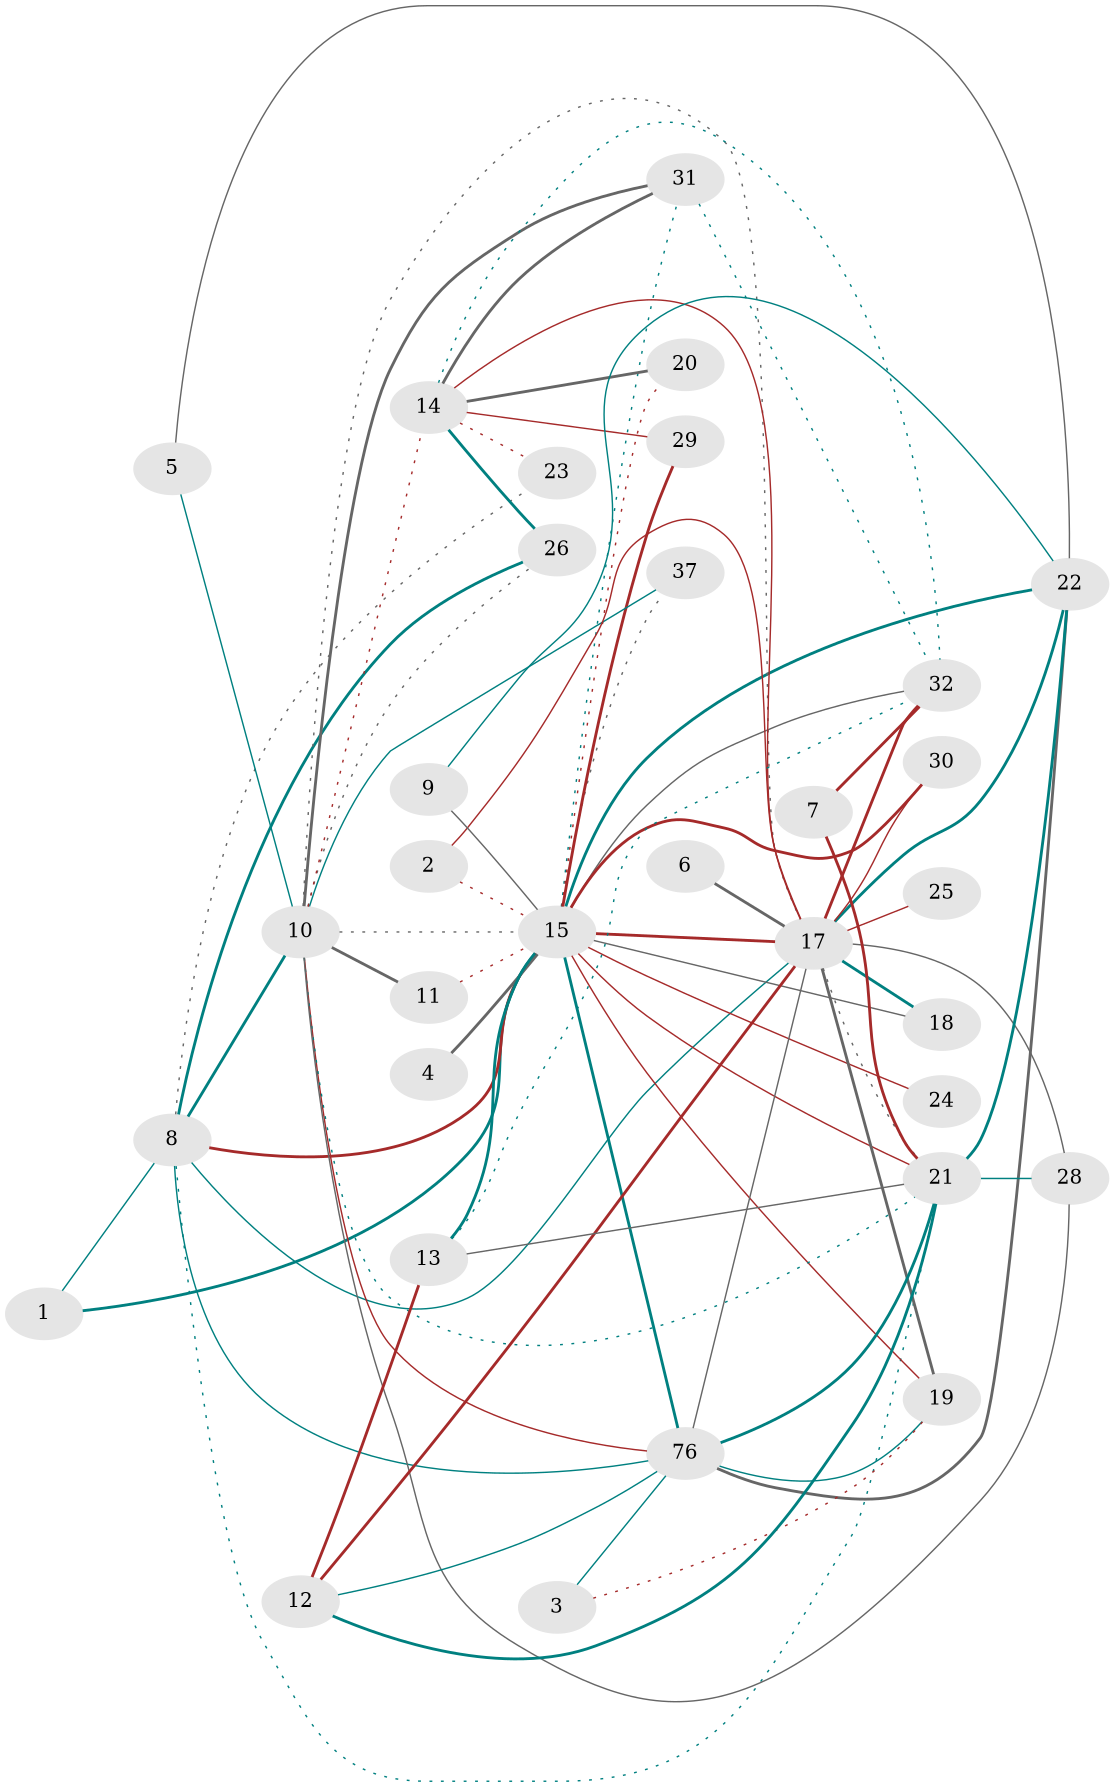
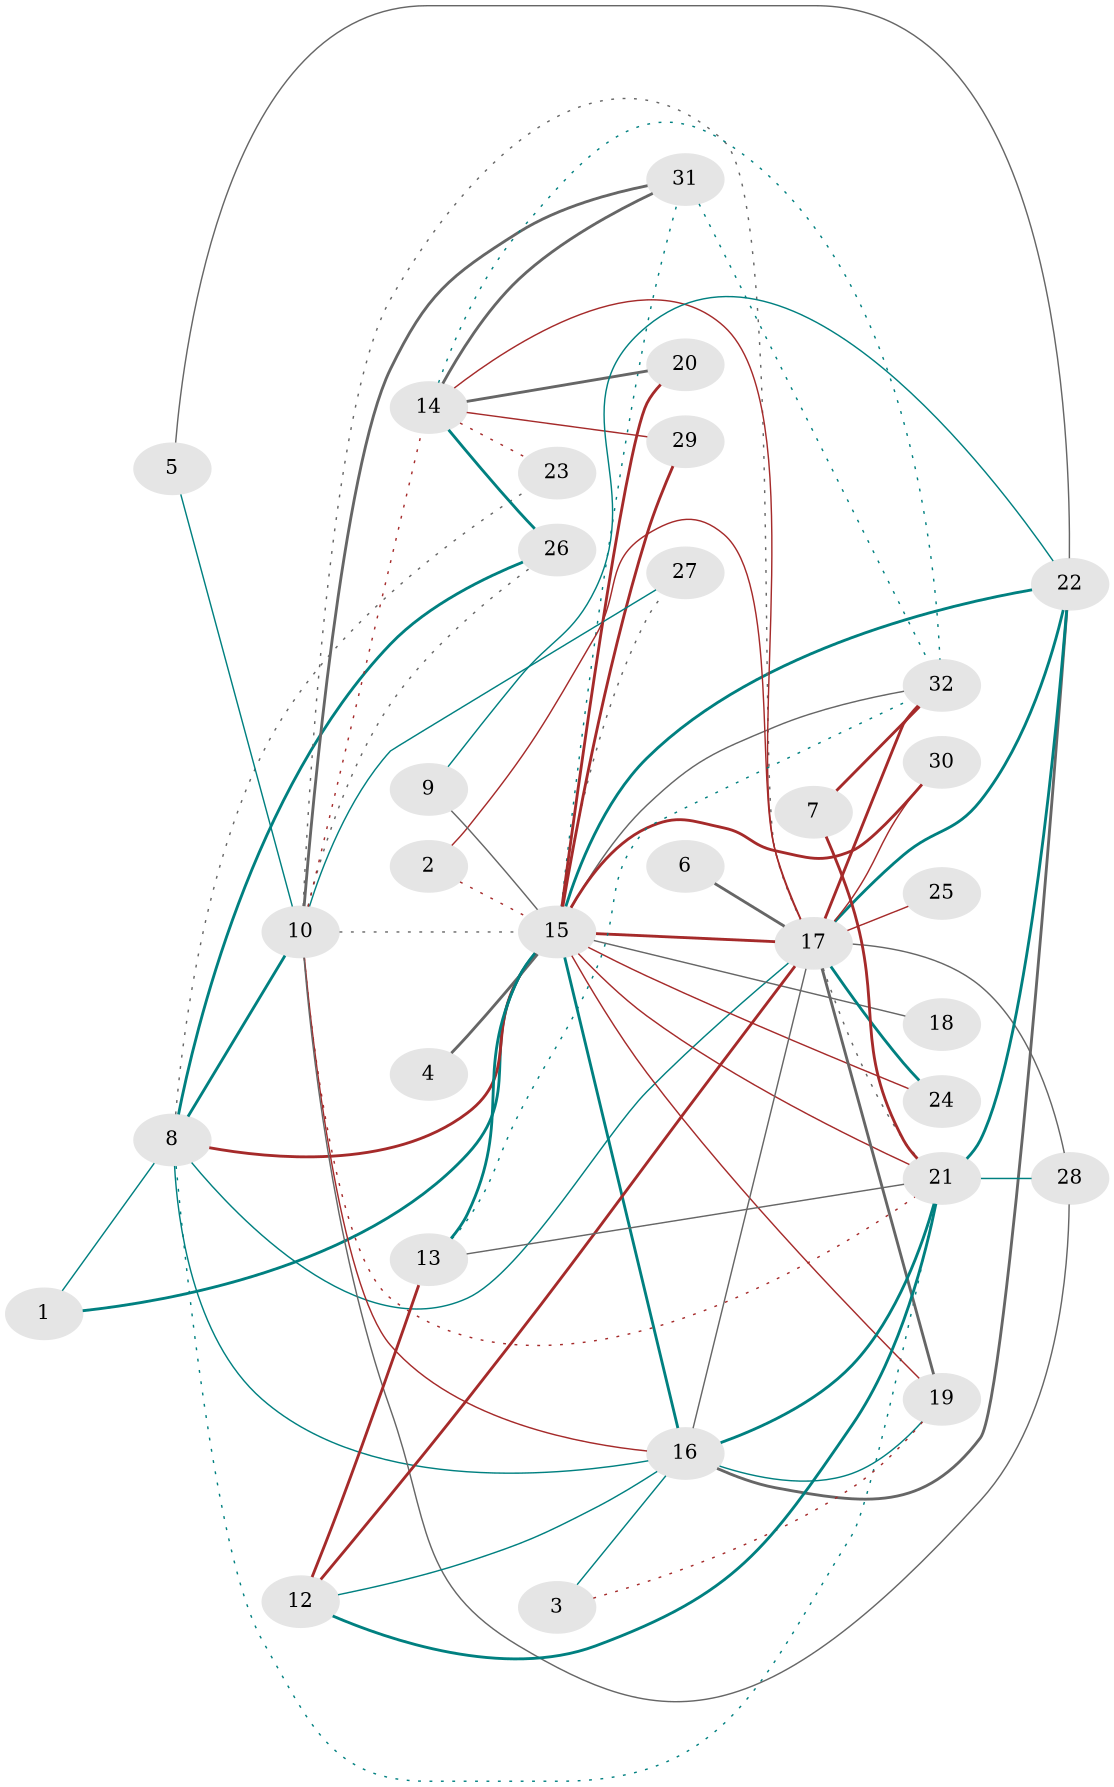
(685, 573) -> (685, 573)
(600, 642) -> (600, 642)
(878, 984) -> (882, 1036)
(429, 997) -> none
(487, 1338) -> (487, 1338)
(685, 1453) -> (685, 1453)
